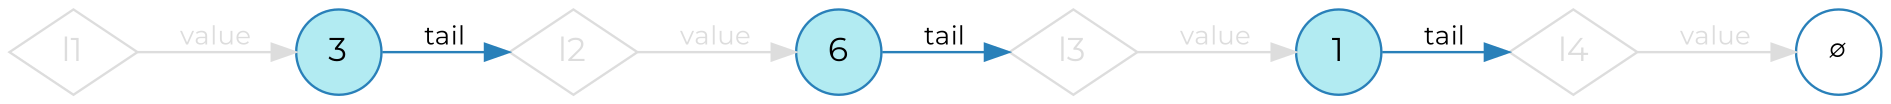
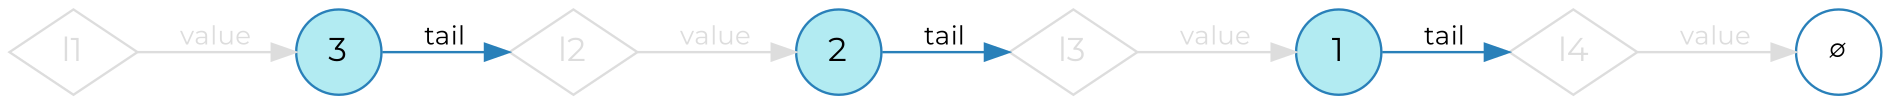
(839, 52) -> (839, 52)
